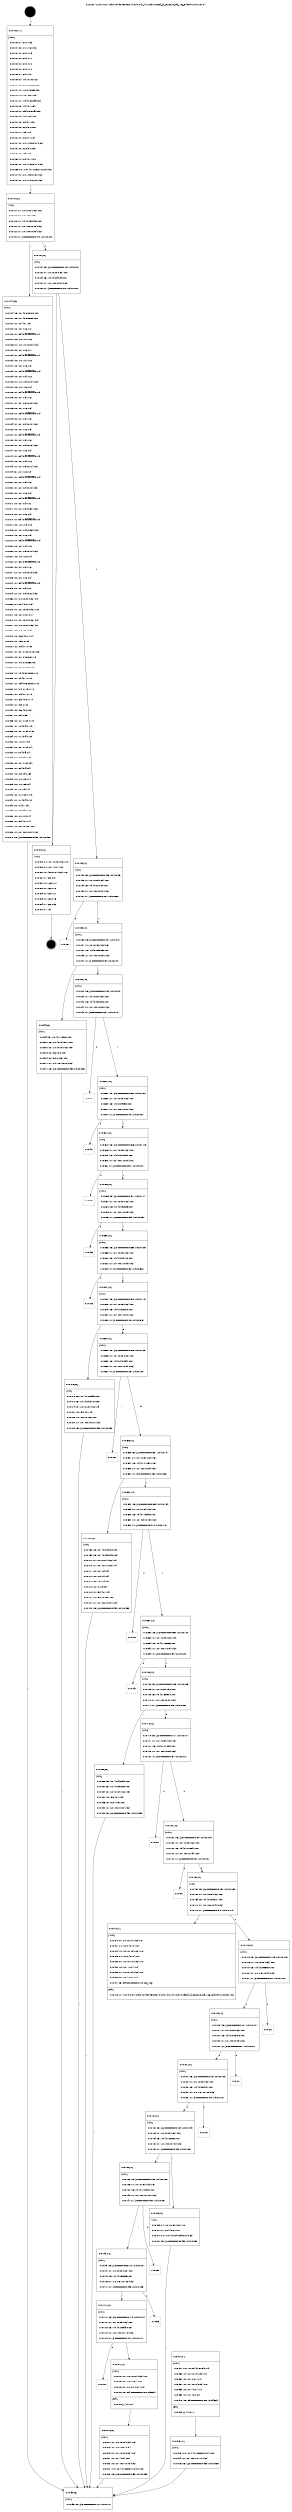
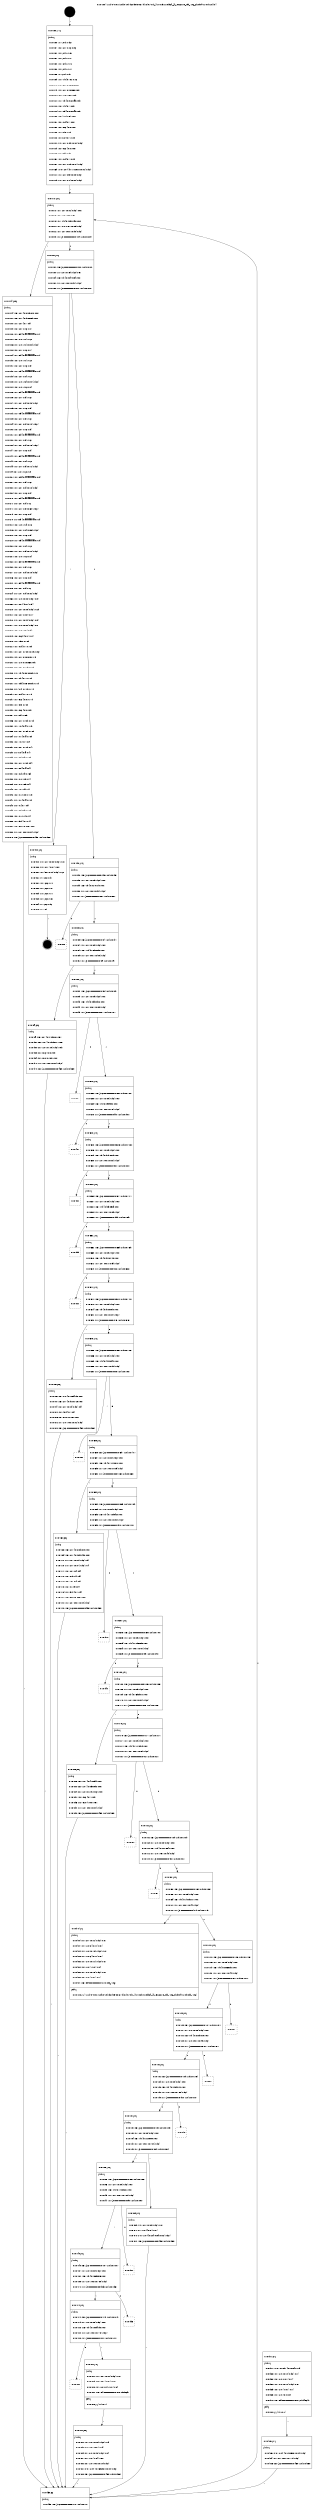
none -> (257, 1364)
